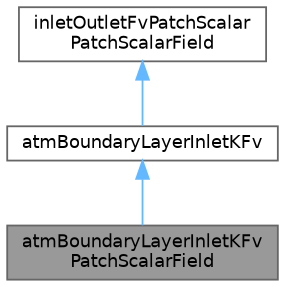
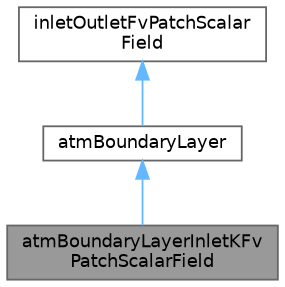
(143, 34) -> (143, 34)
(143, 143) -> (143, 143)
